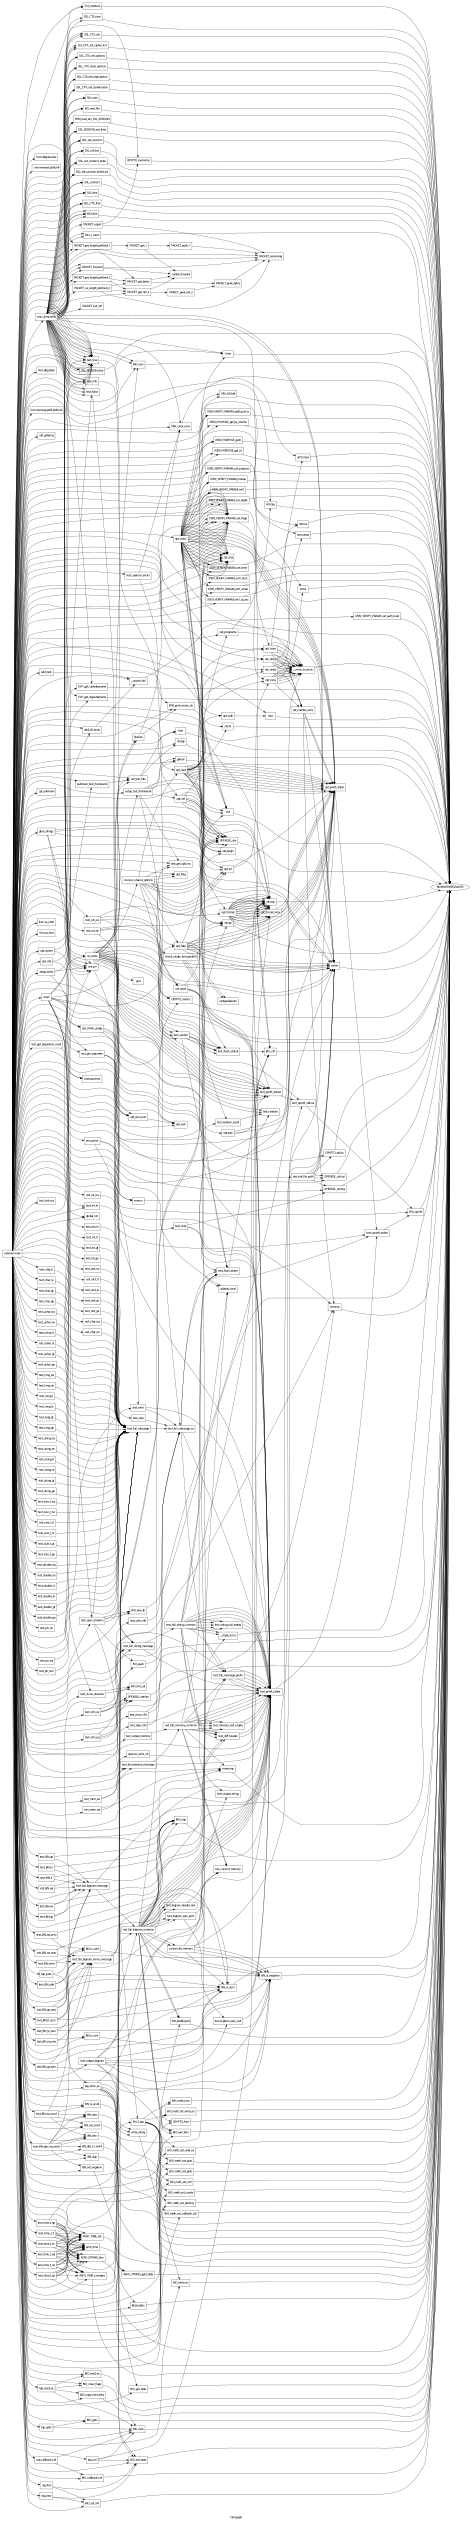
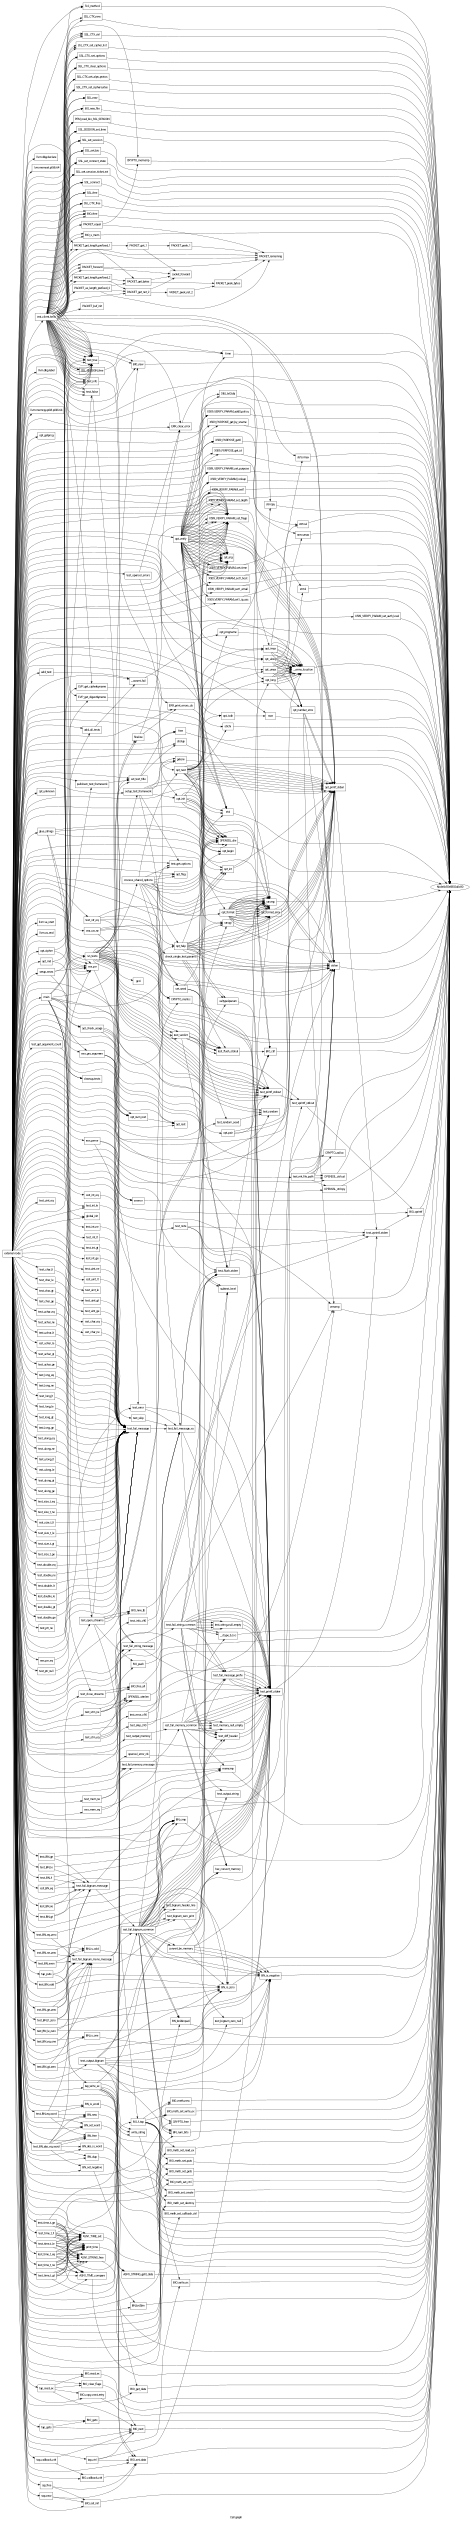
(27, 832) -> (160, 1739)
(236, 1031) -> (259, 1062)
(249, 1212) -> (275, 1229)
(118, 1355) -> none
